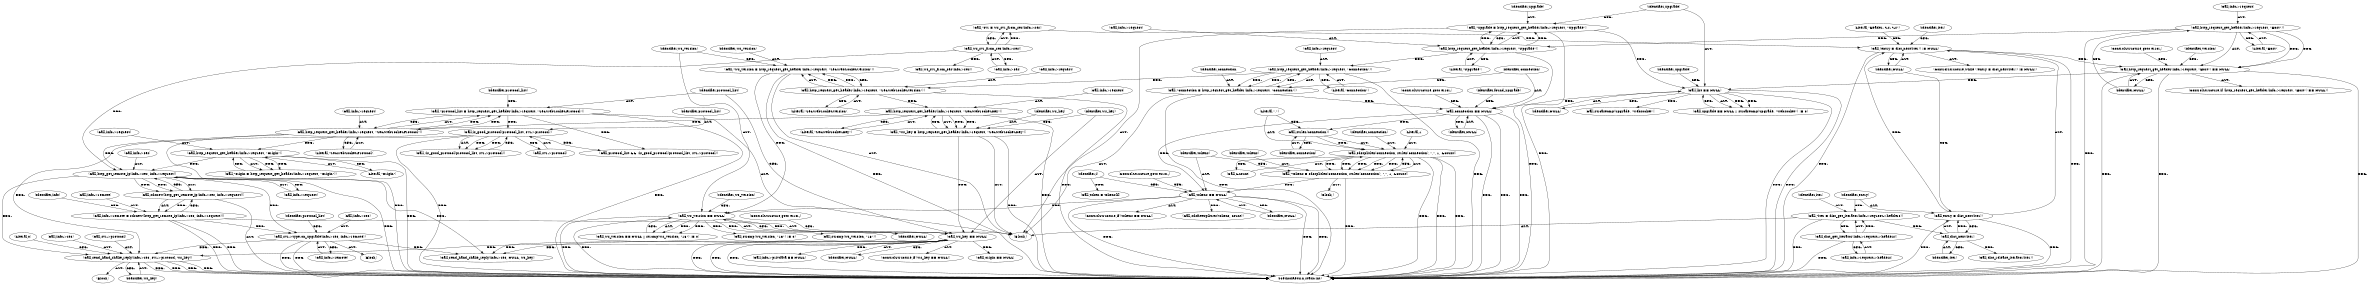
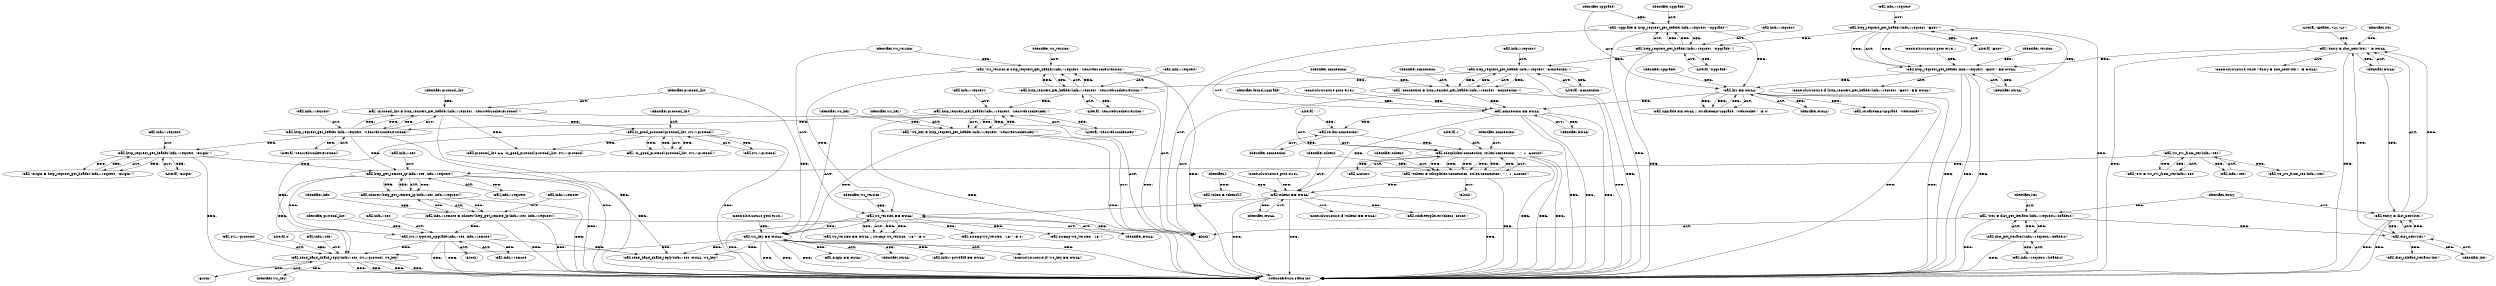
(1454, 34) -> (2357, 156)
(251, 237) -> (580, 237)
